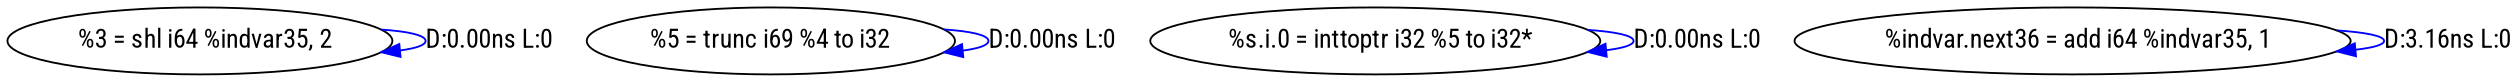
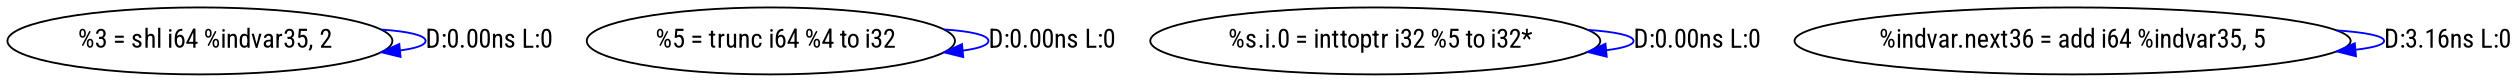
(771, 41) -> (771, 41)
(2073, 41) -> (2073, 41)
